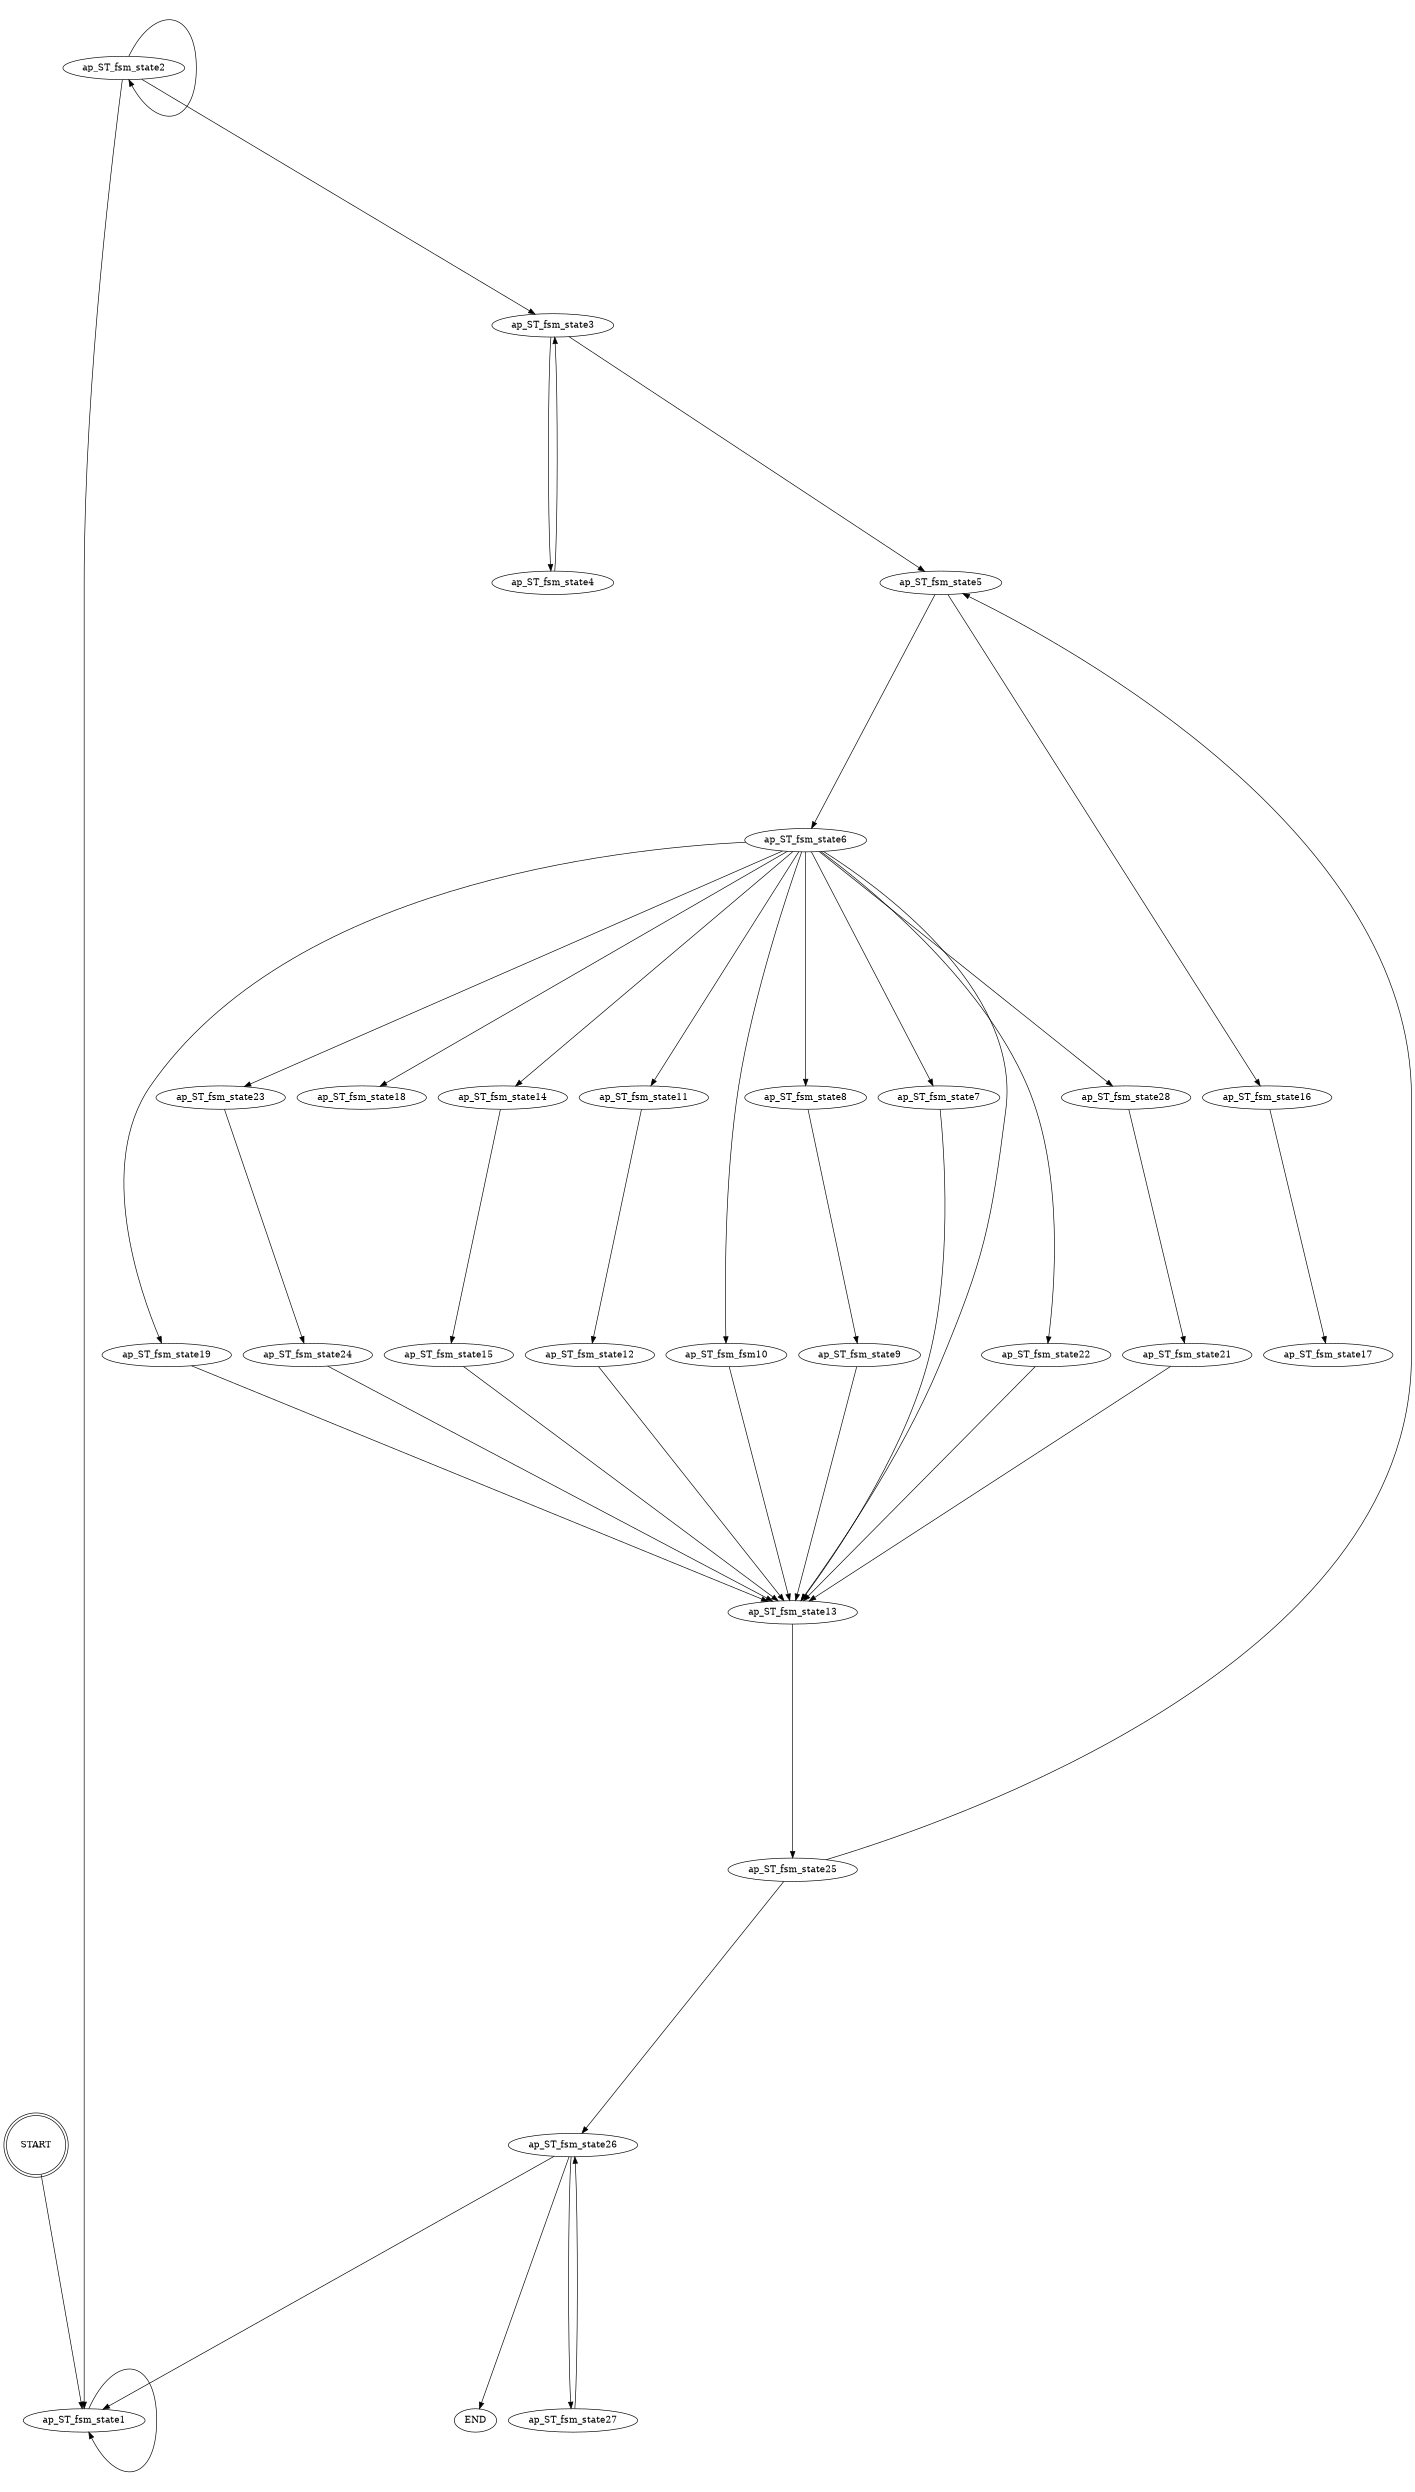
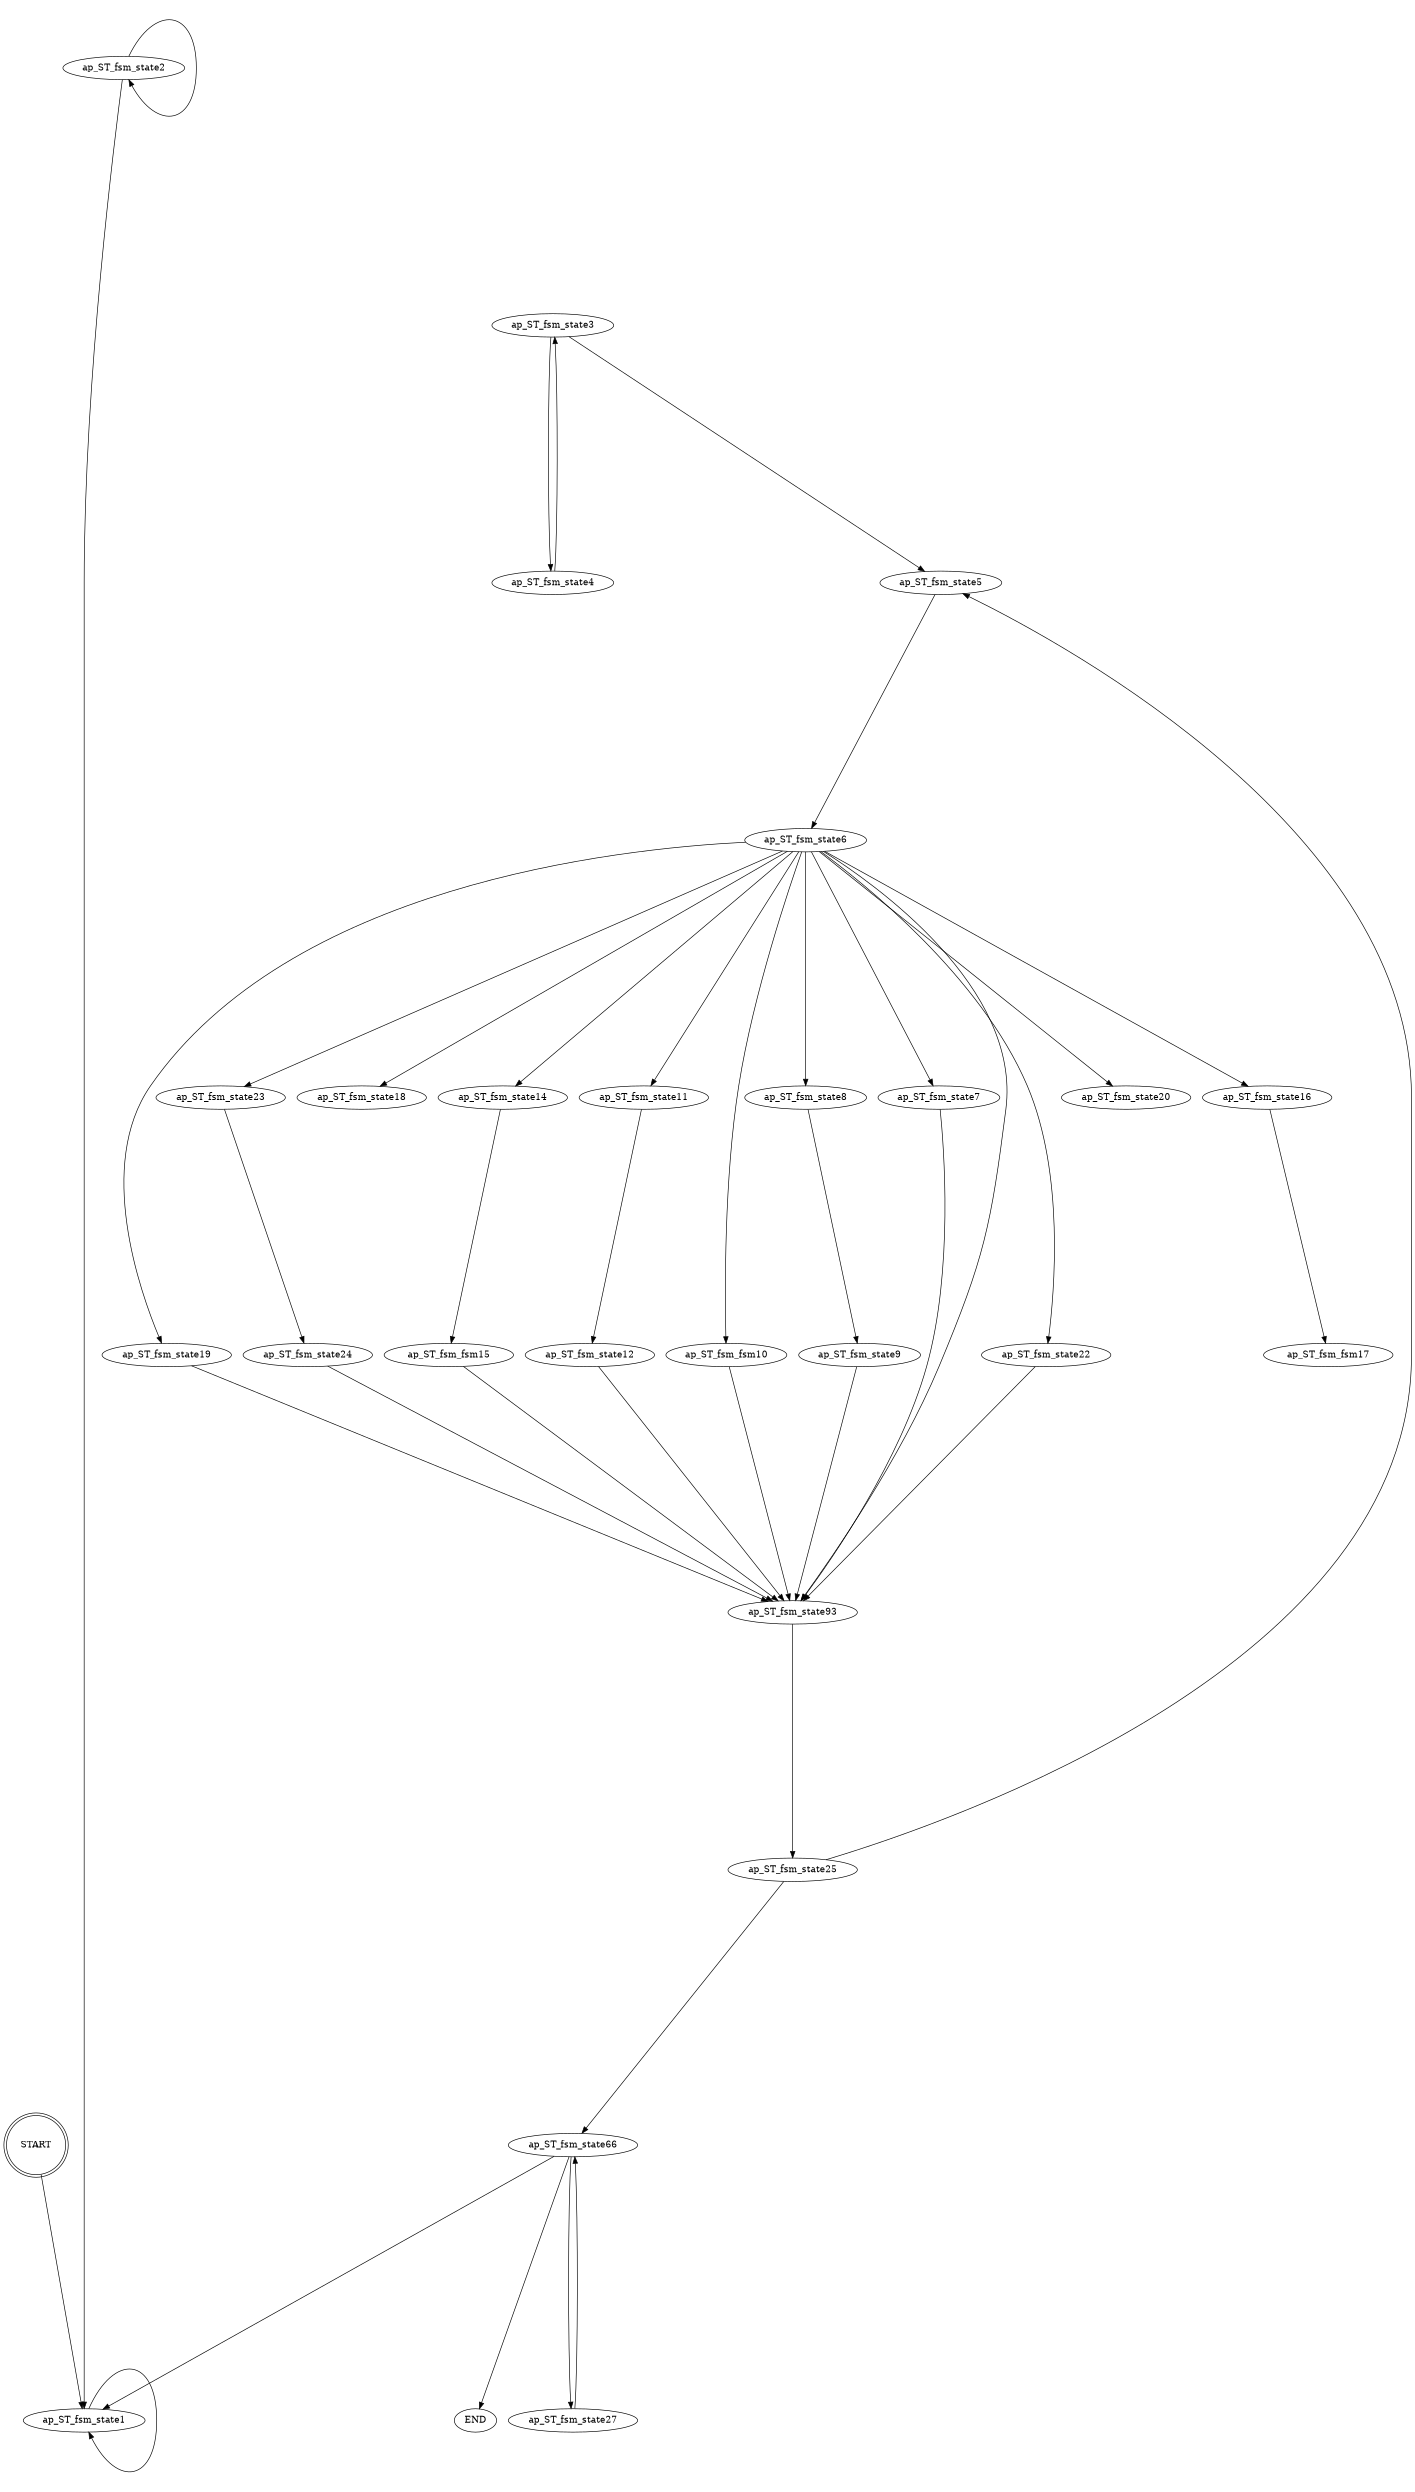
(336, 195) -> none
(1102, 837) -> (1033, 967)
(1126, 1098) -> (1126, 1098)
(449, 1355) -> (449, 1355)
(1187, 1355) -> none
(1328, 1355) -> (1328, 1355)
(793, 1612) -> (793, 1612)
(573, 2145) -> (573, 2145)
